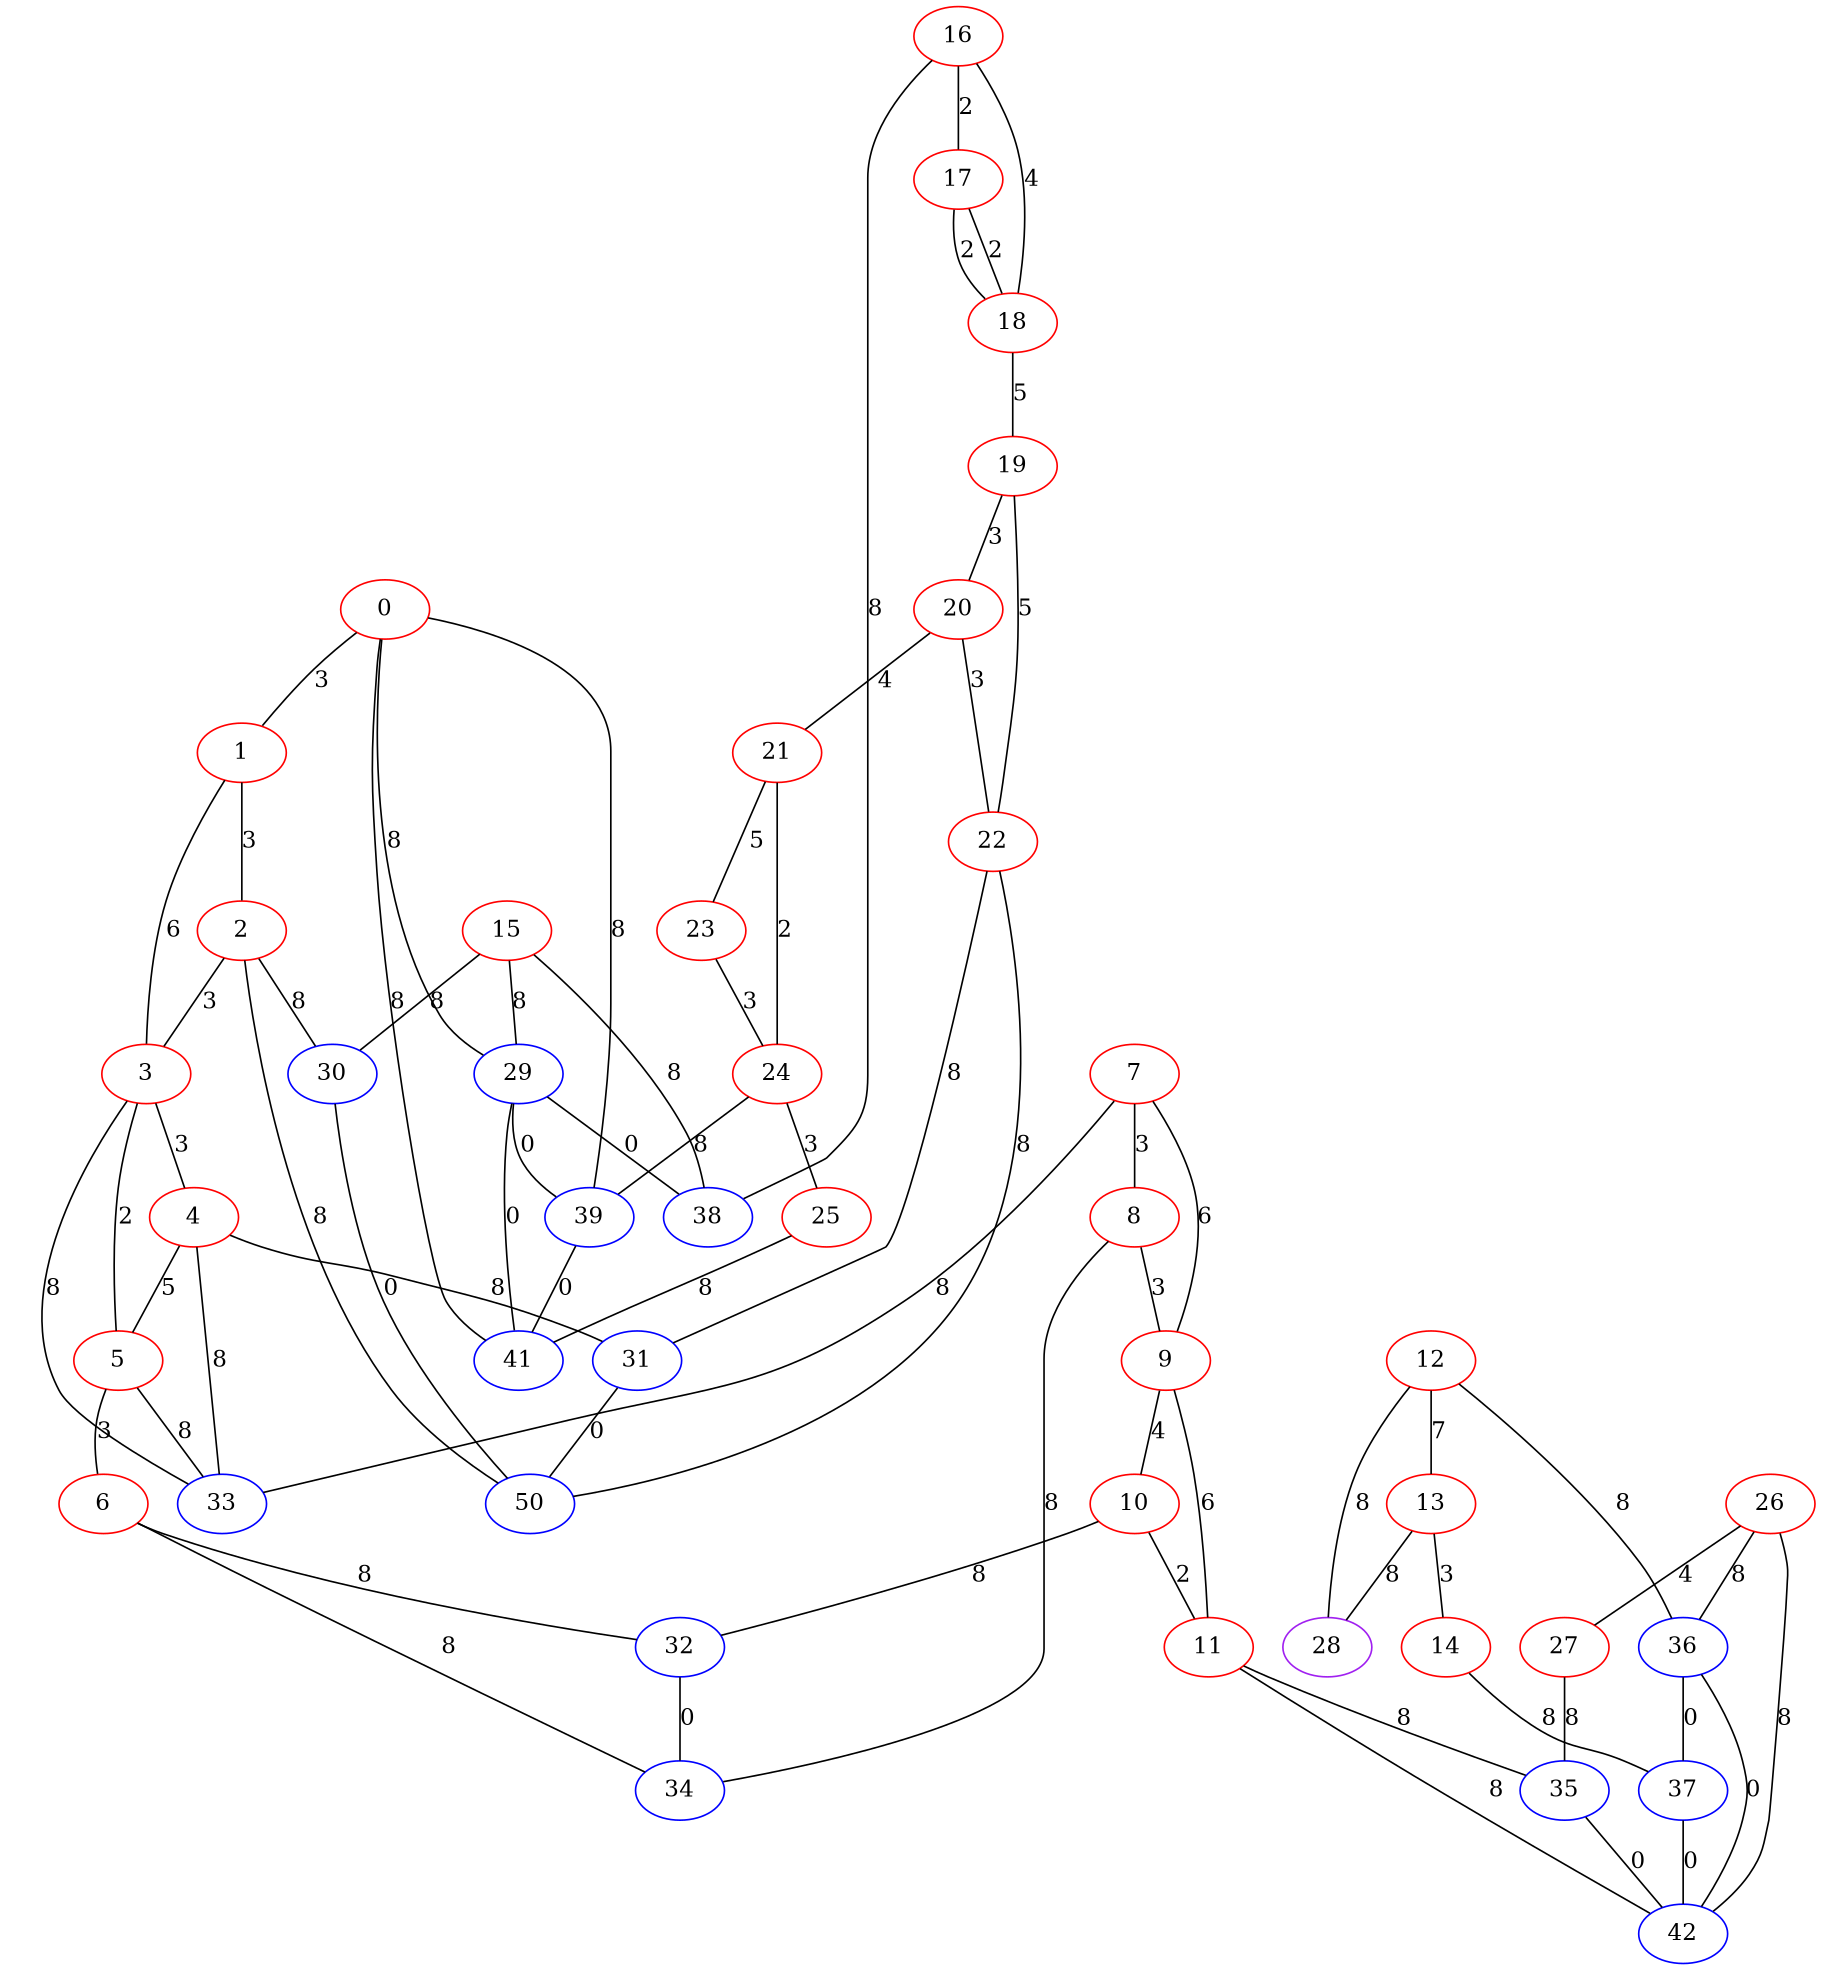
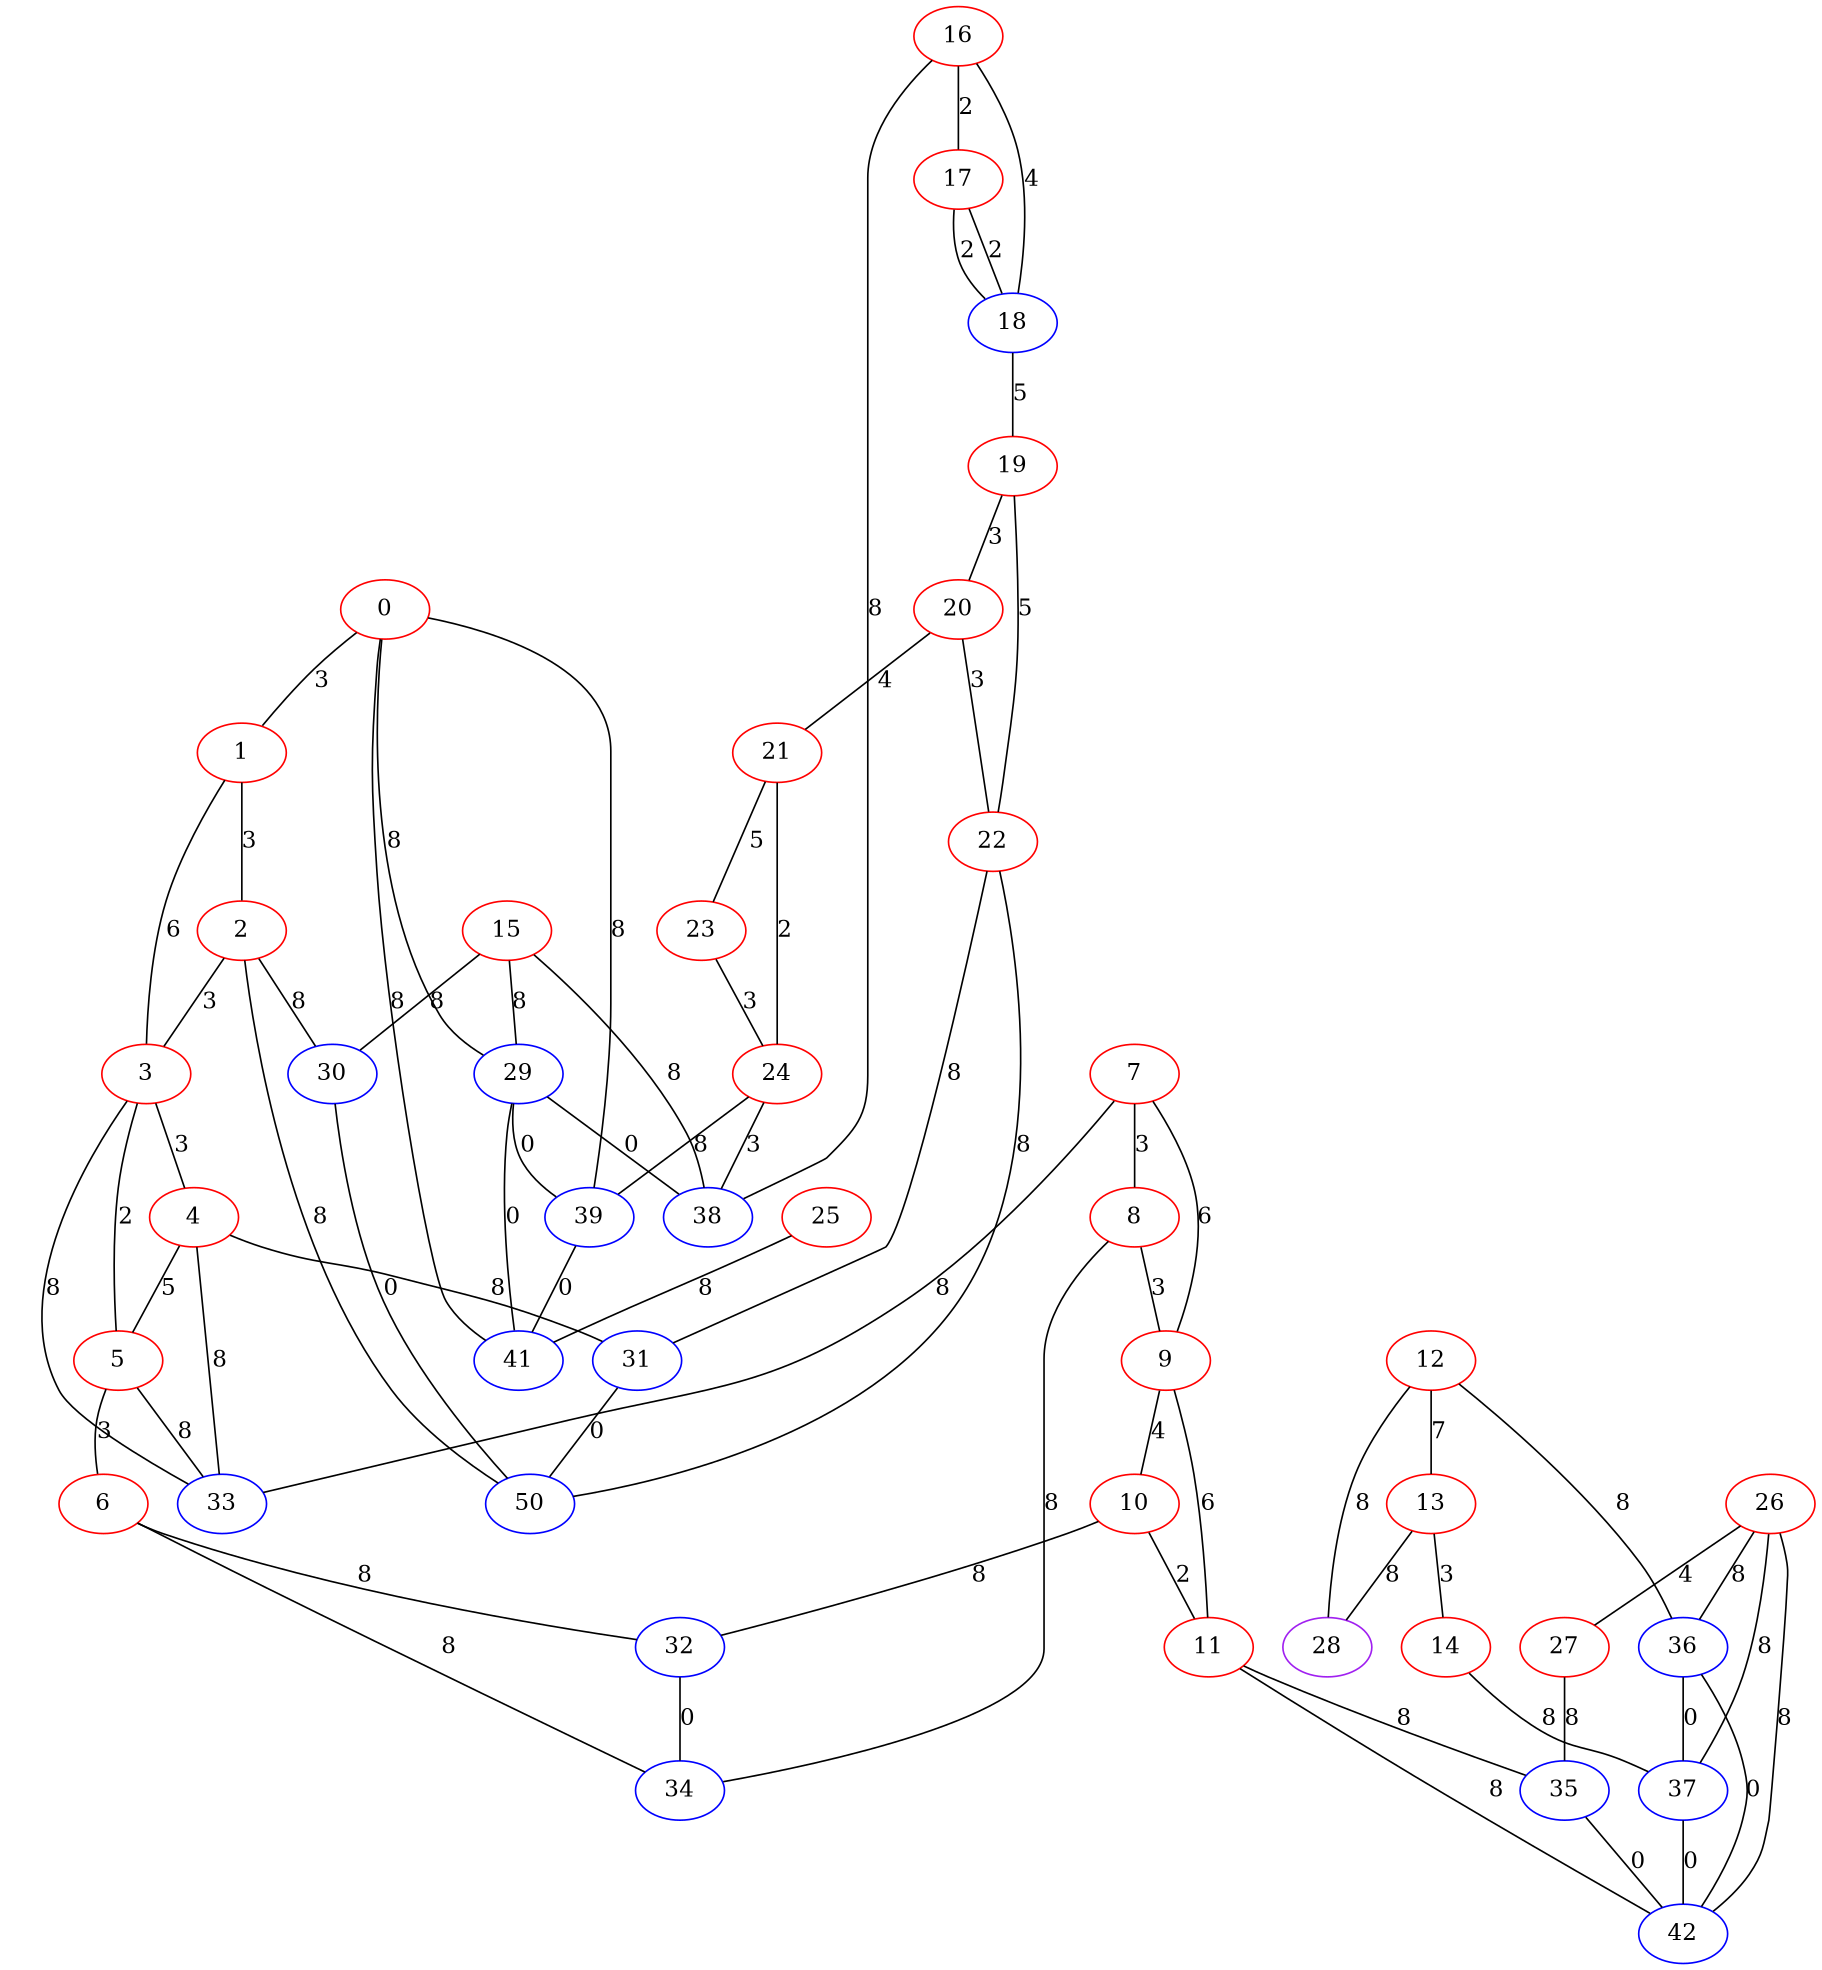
(1013, 323) -> (1013, 323)
(802, 1146) -> (743, 1146)
none -> (1749, 1653)
